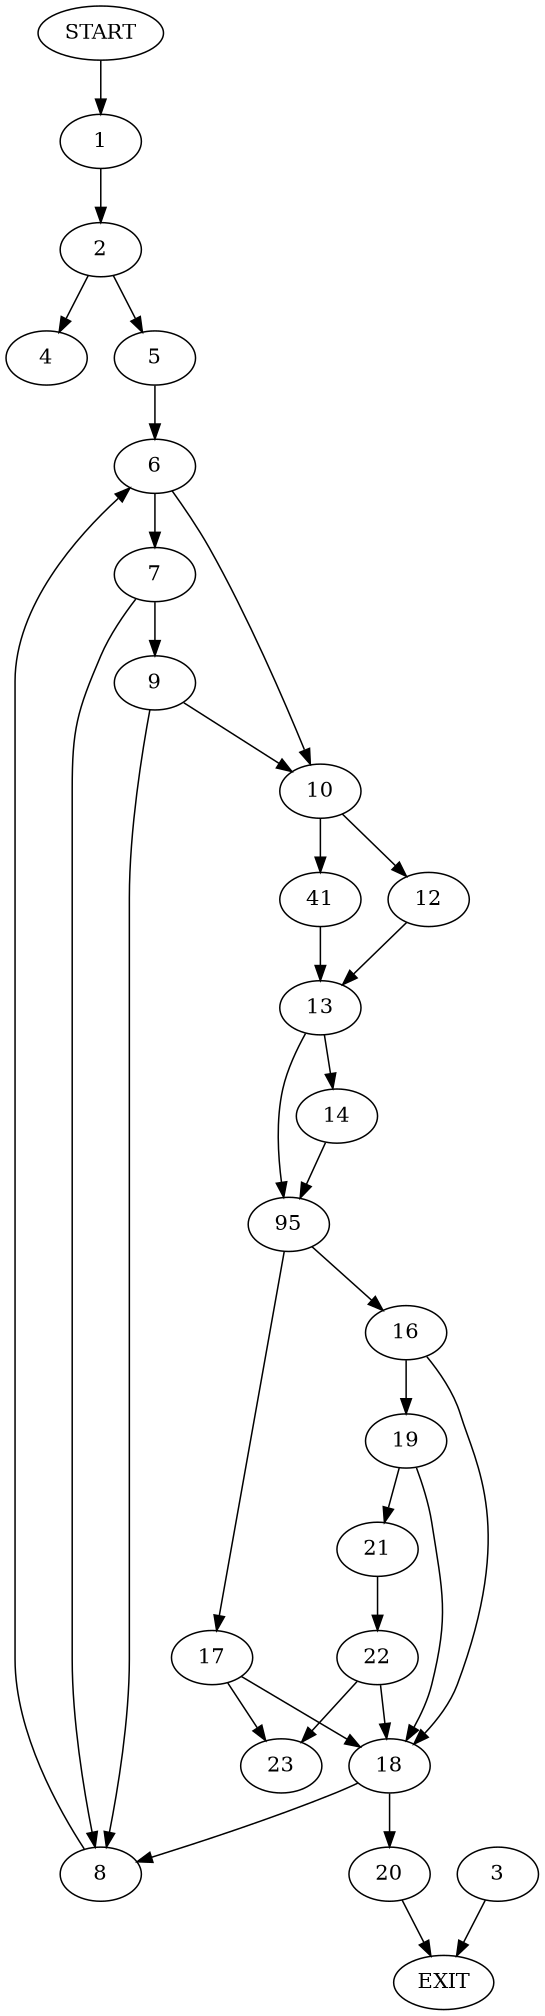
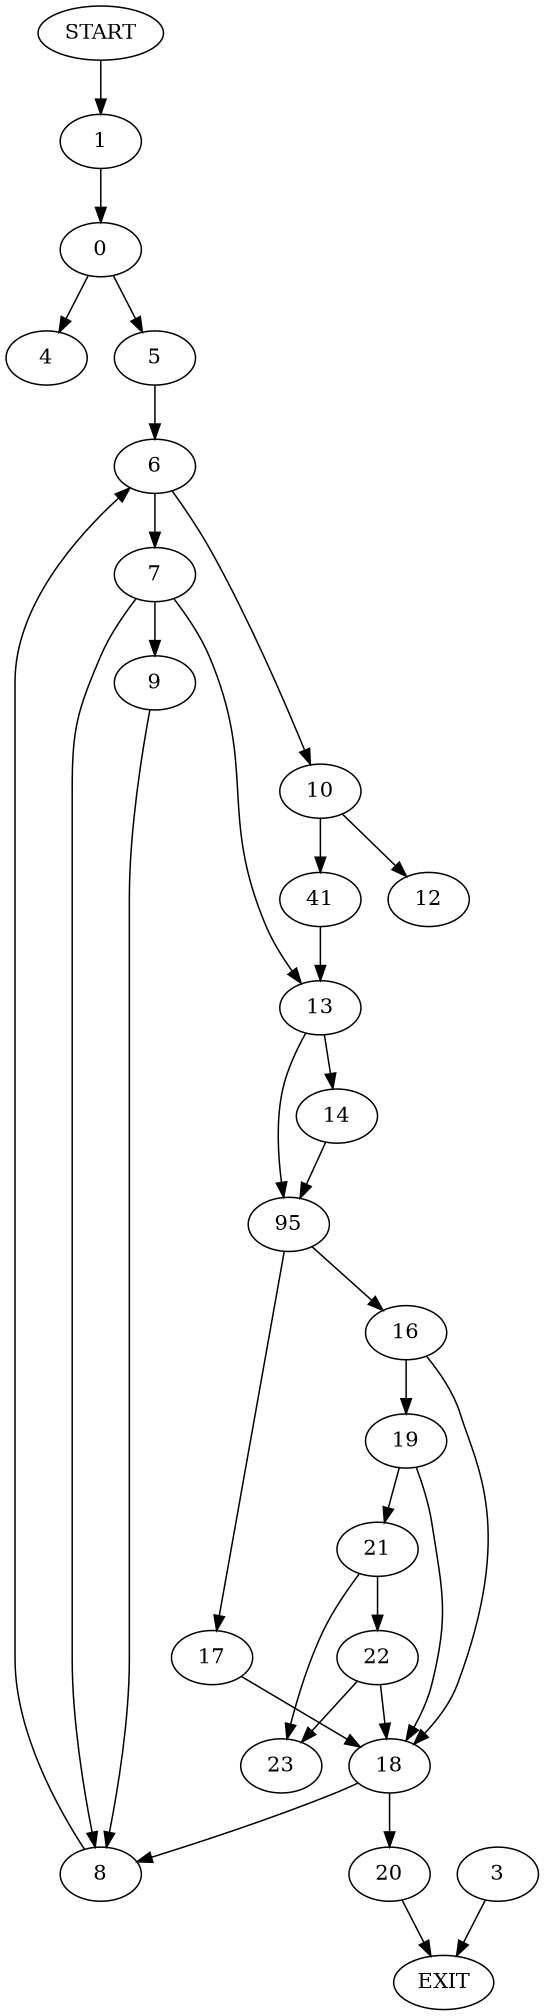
(101, 250) -> (101, 250)
(231, 733) -> none
(380, 948) -> (237, 784)
(242, 1705) -> (317, 1645)
